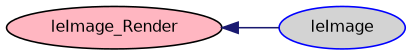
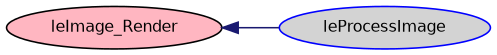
(342, 28) -> (385, 28)
